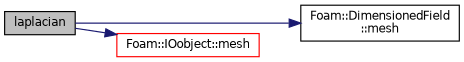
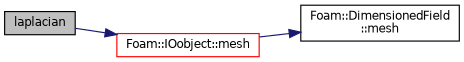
(182, 23) -> (274, 35)
